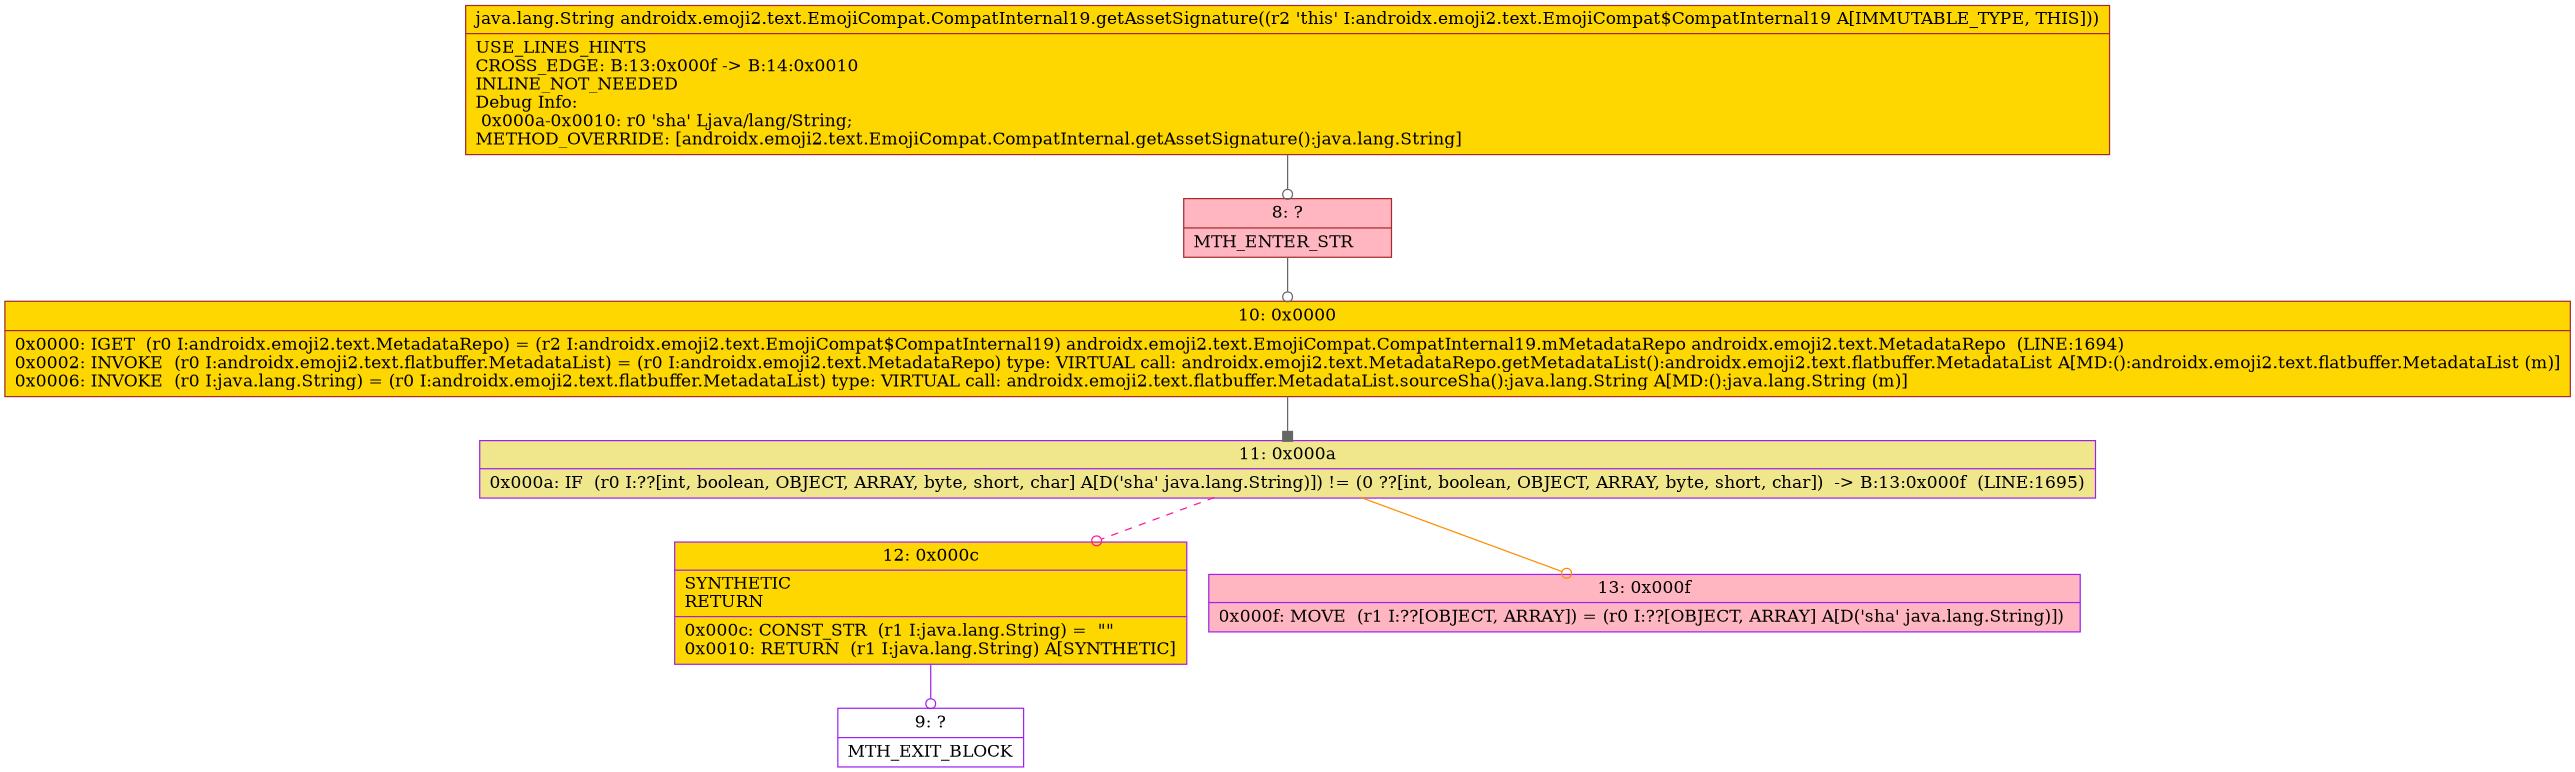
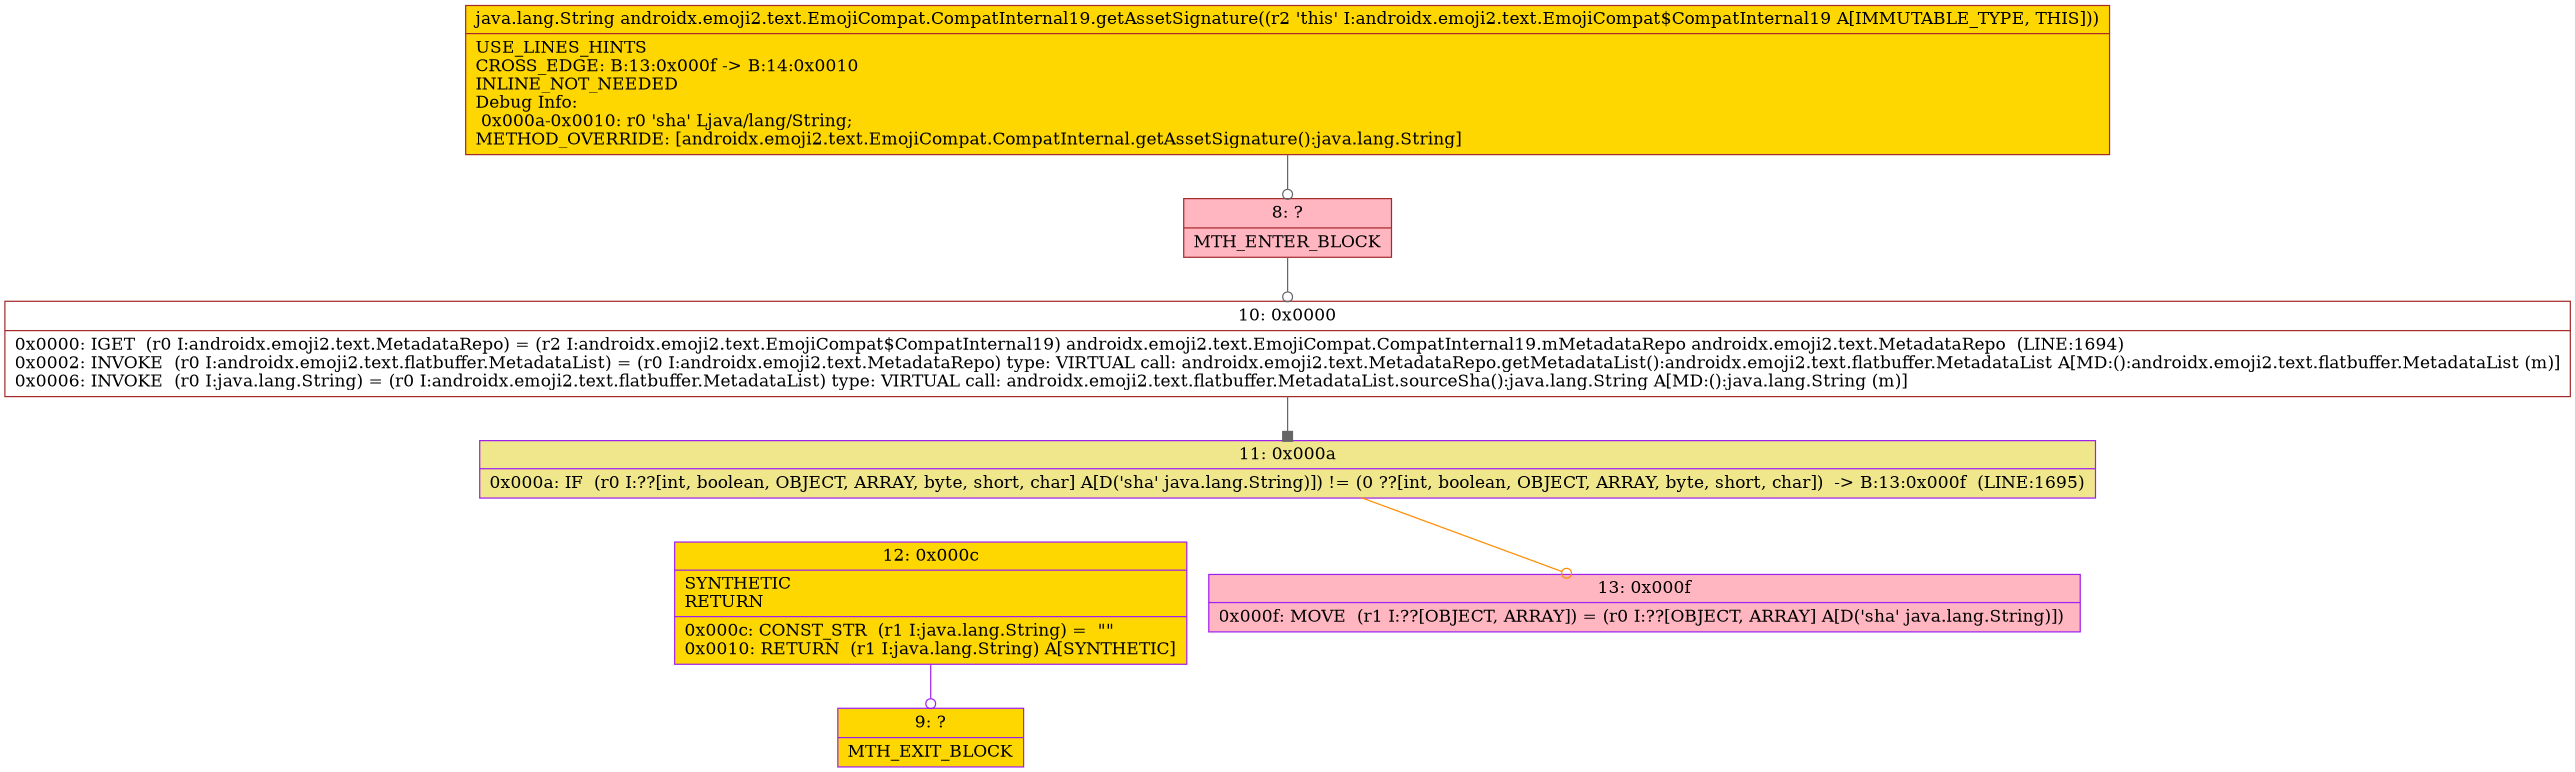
(1274, 242) -> (1288, 242)
(1288, 349) -> (1288, 349)
(1158, 518) -> none
(931, 738) -> (931, 738)
